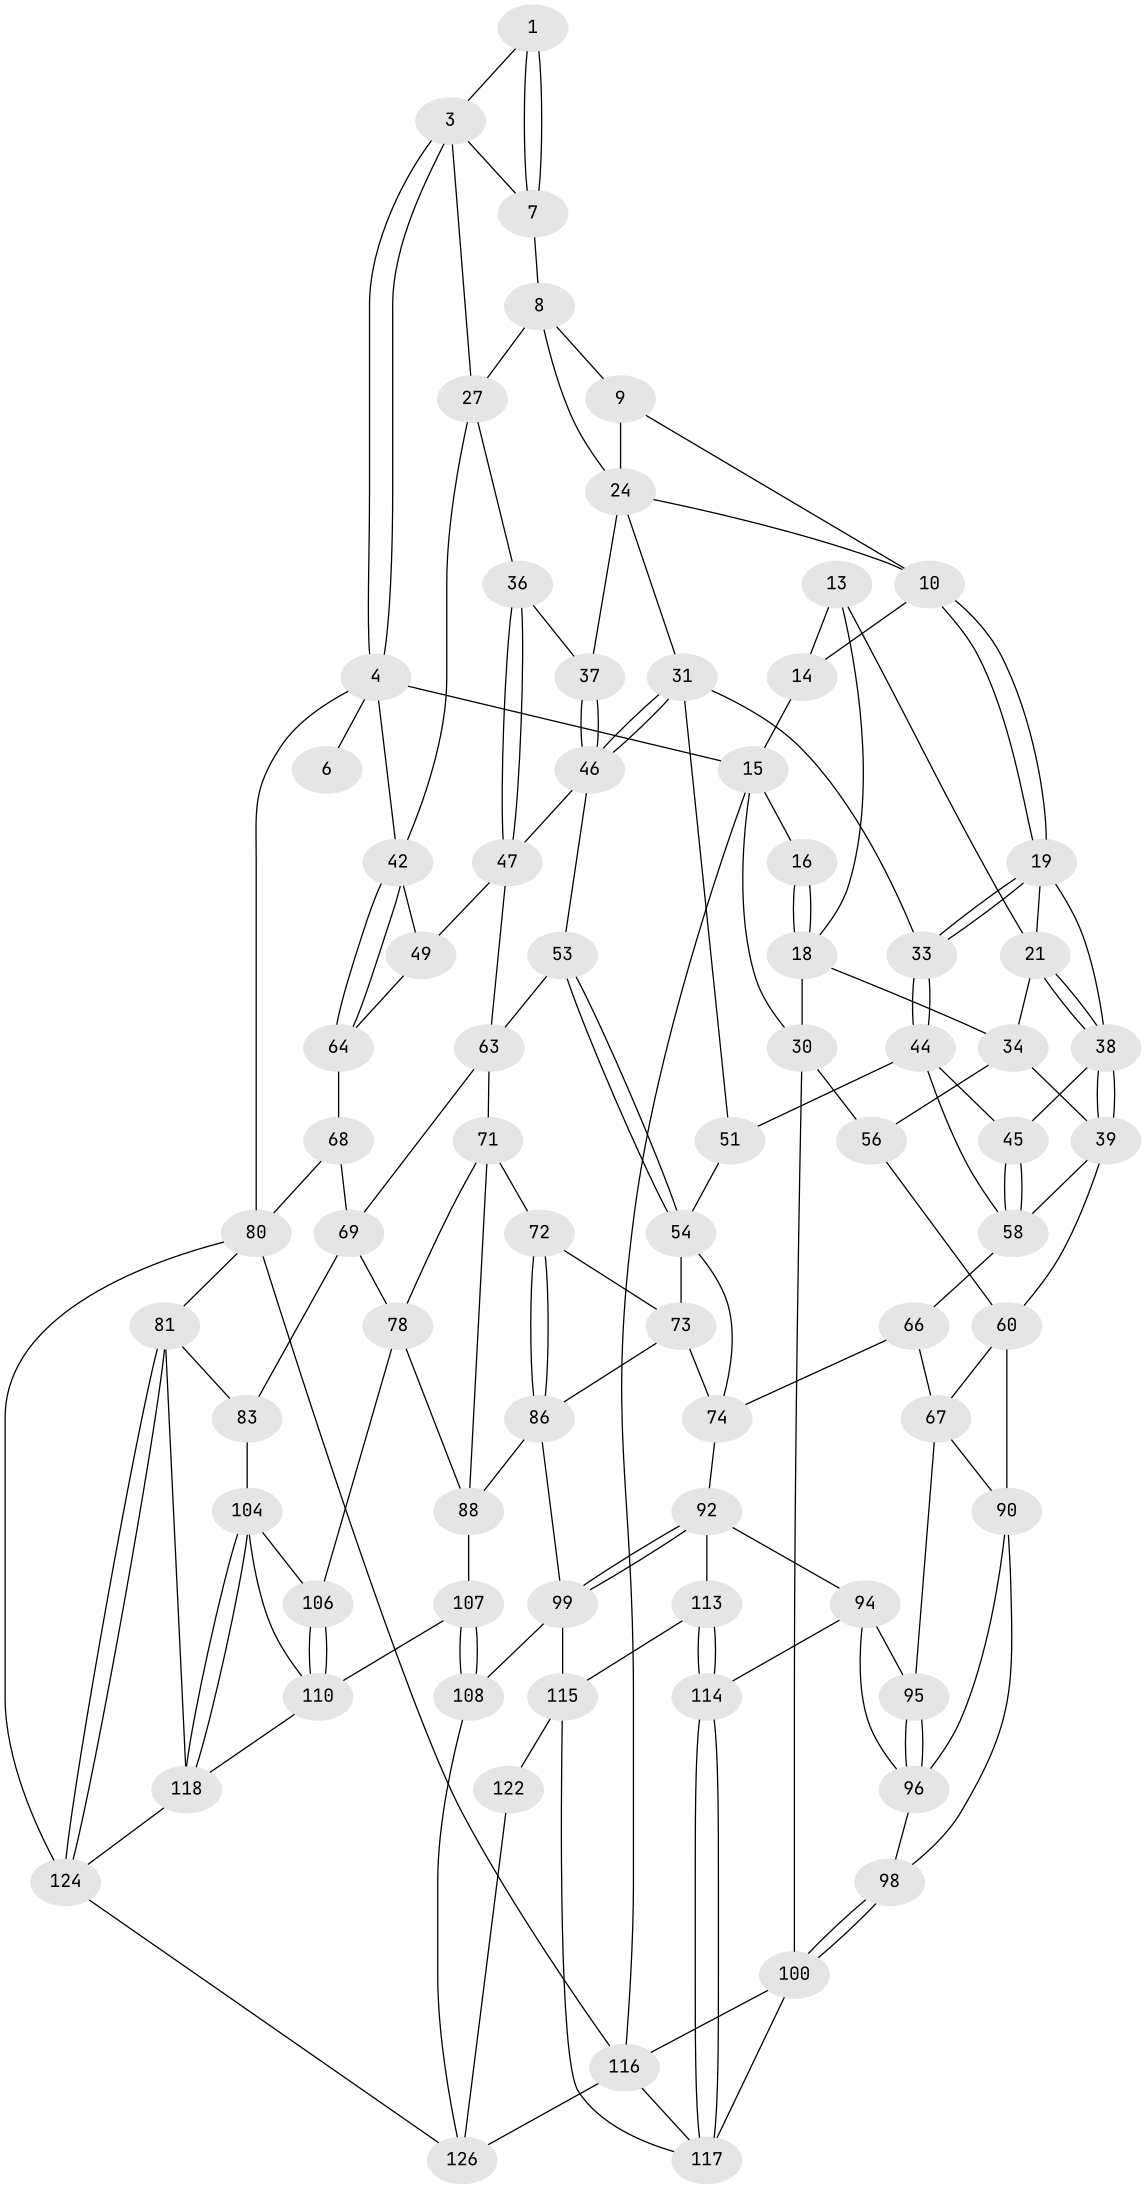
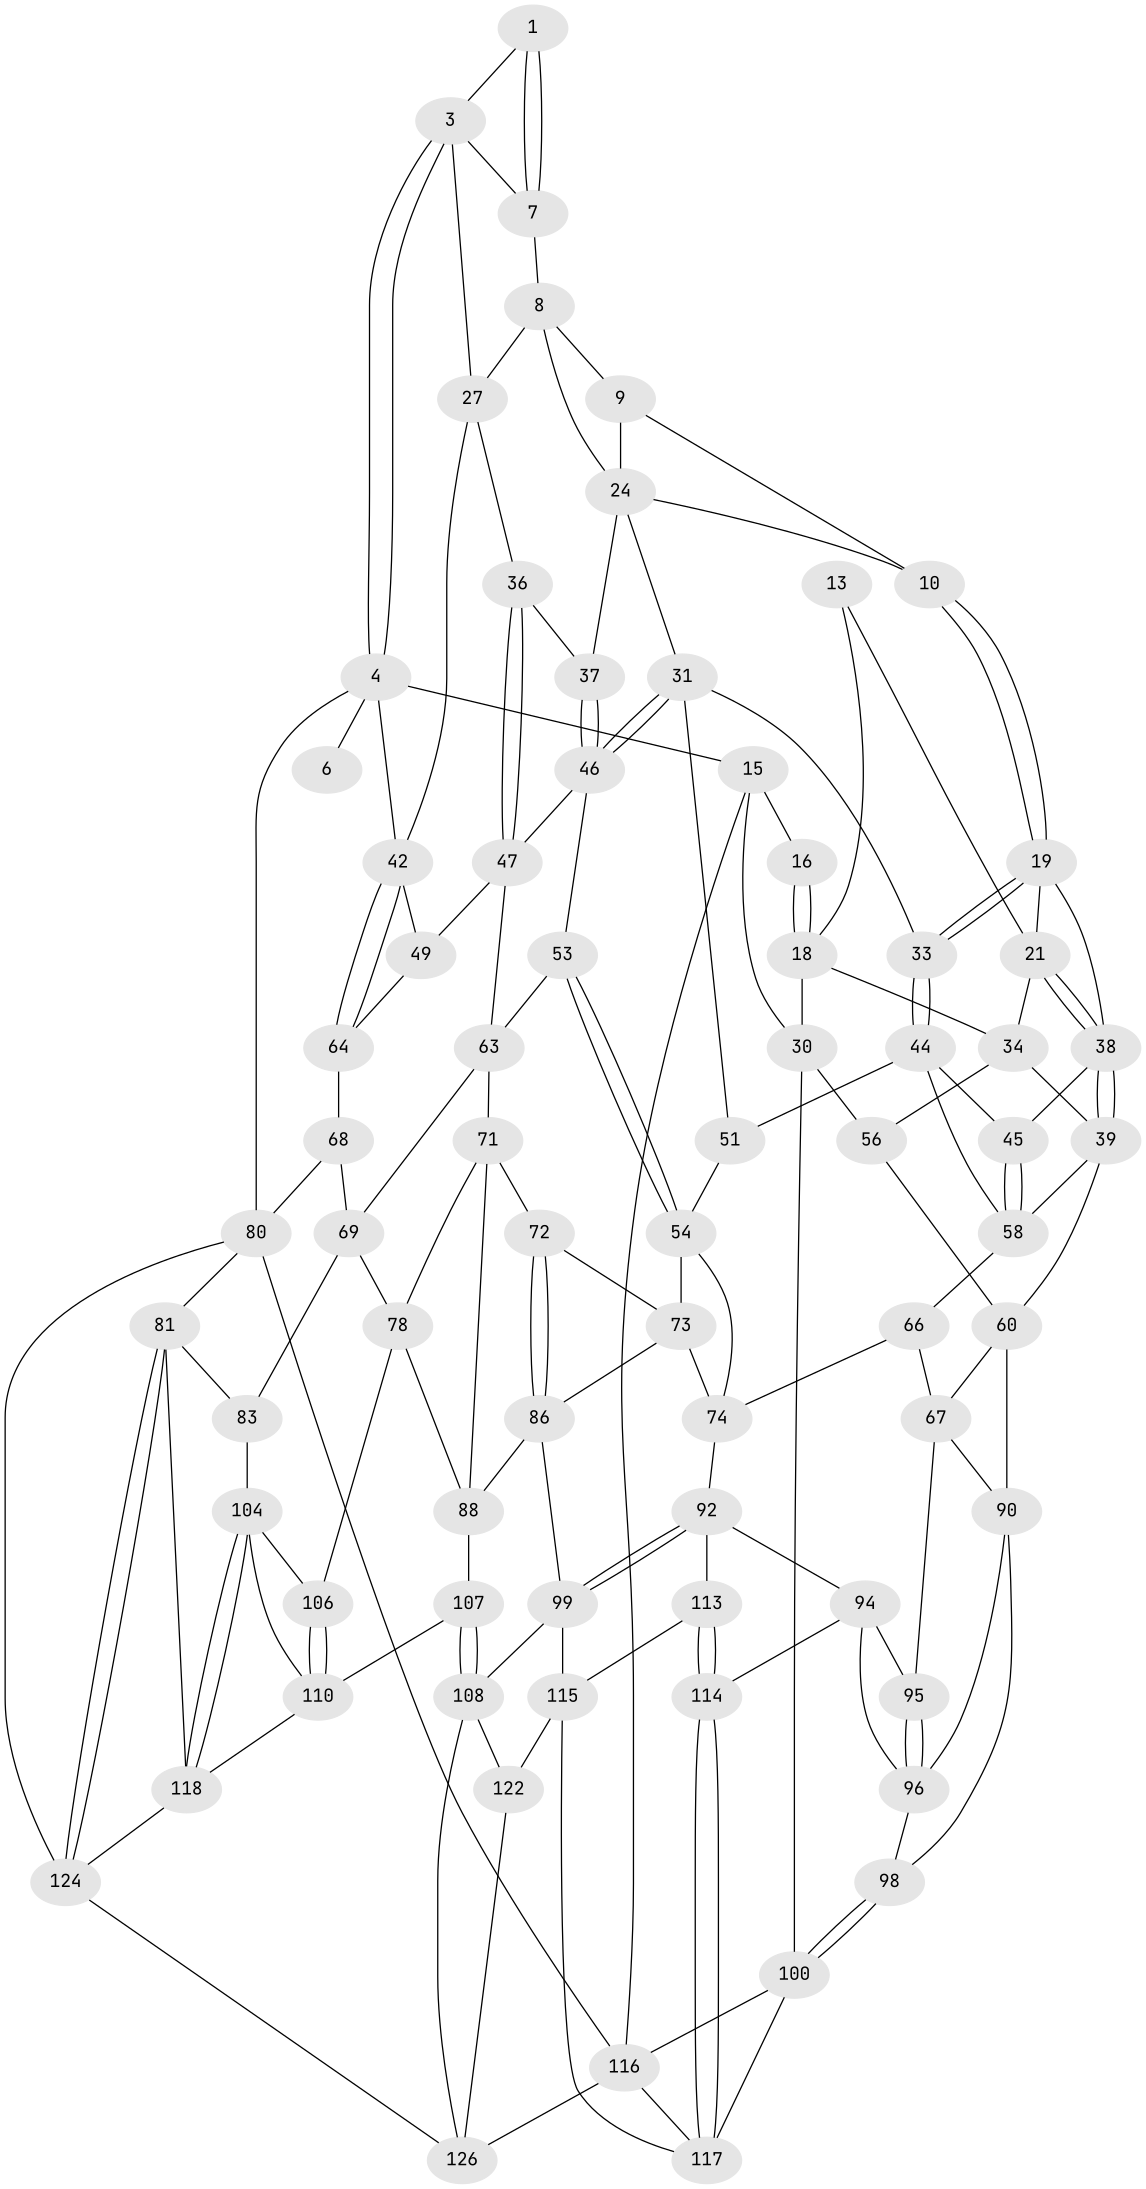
(802, 677) -> none
none -> (489, 1743)
